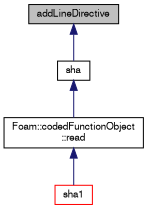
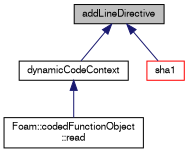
(74, 71) -> (74, 71)
(74, 172) -> (146, 46)
